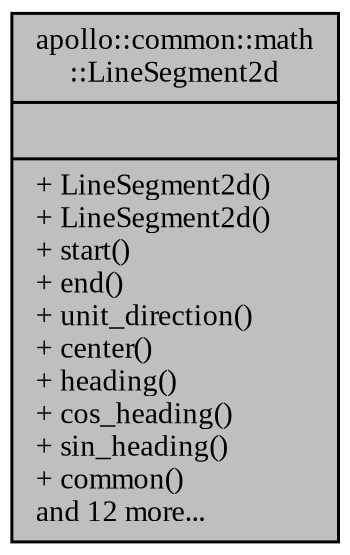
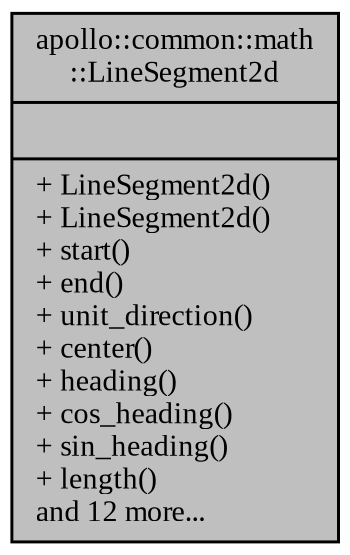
(110, 480) -> (97, 480)
